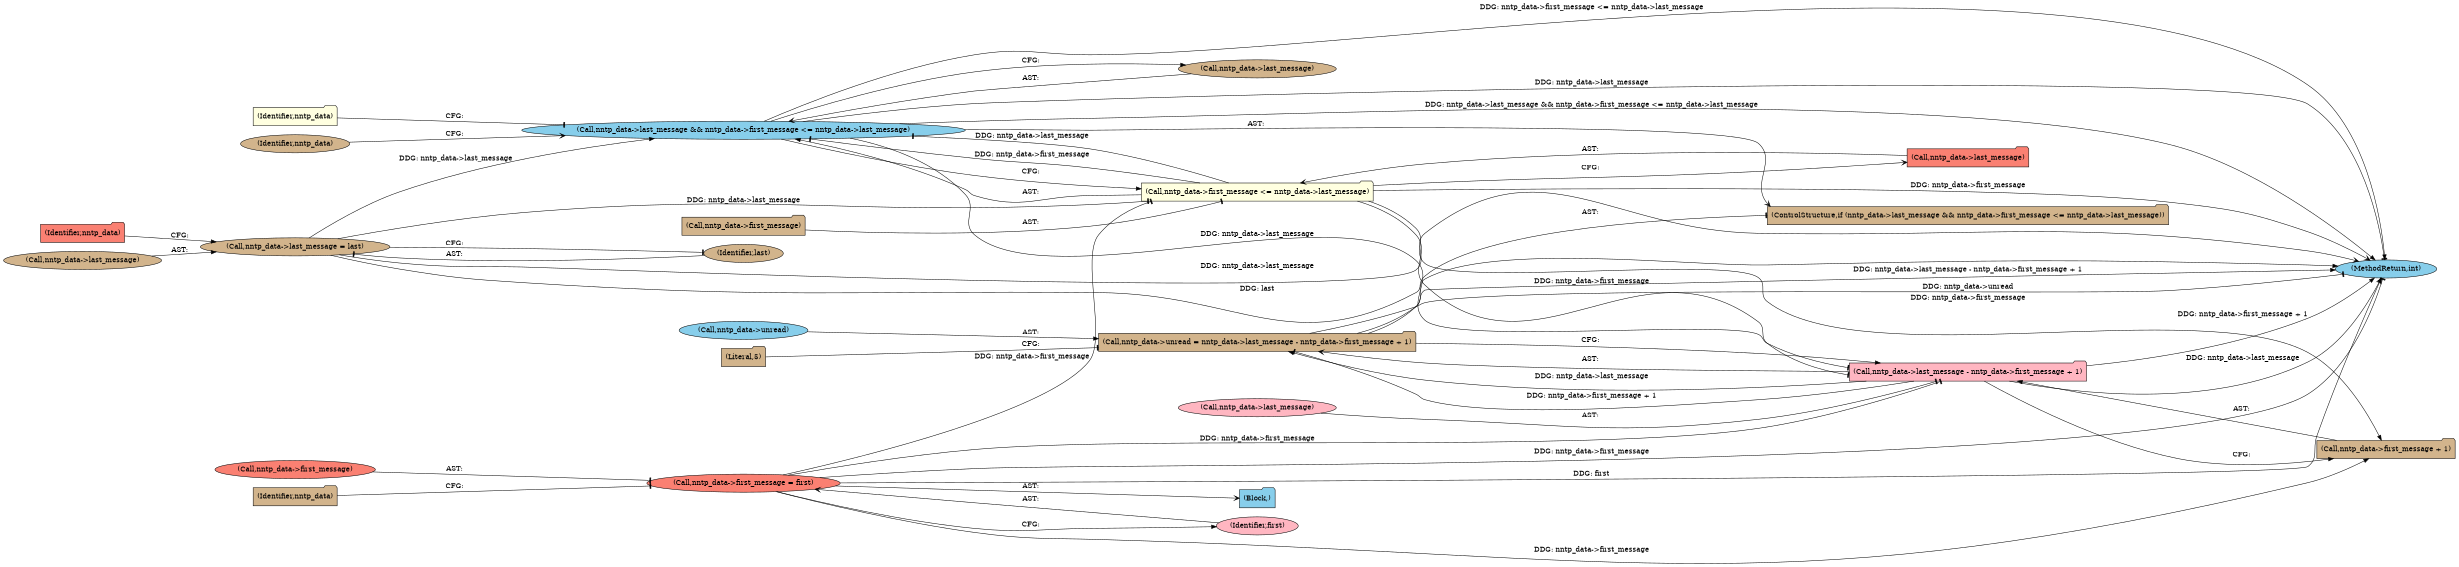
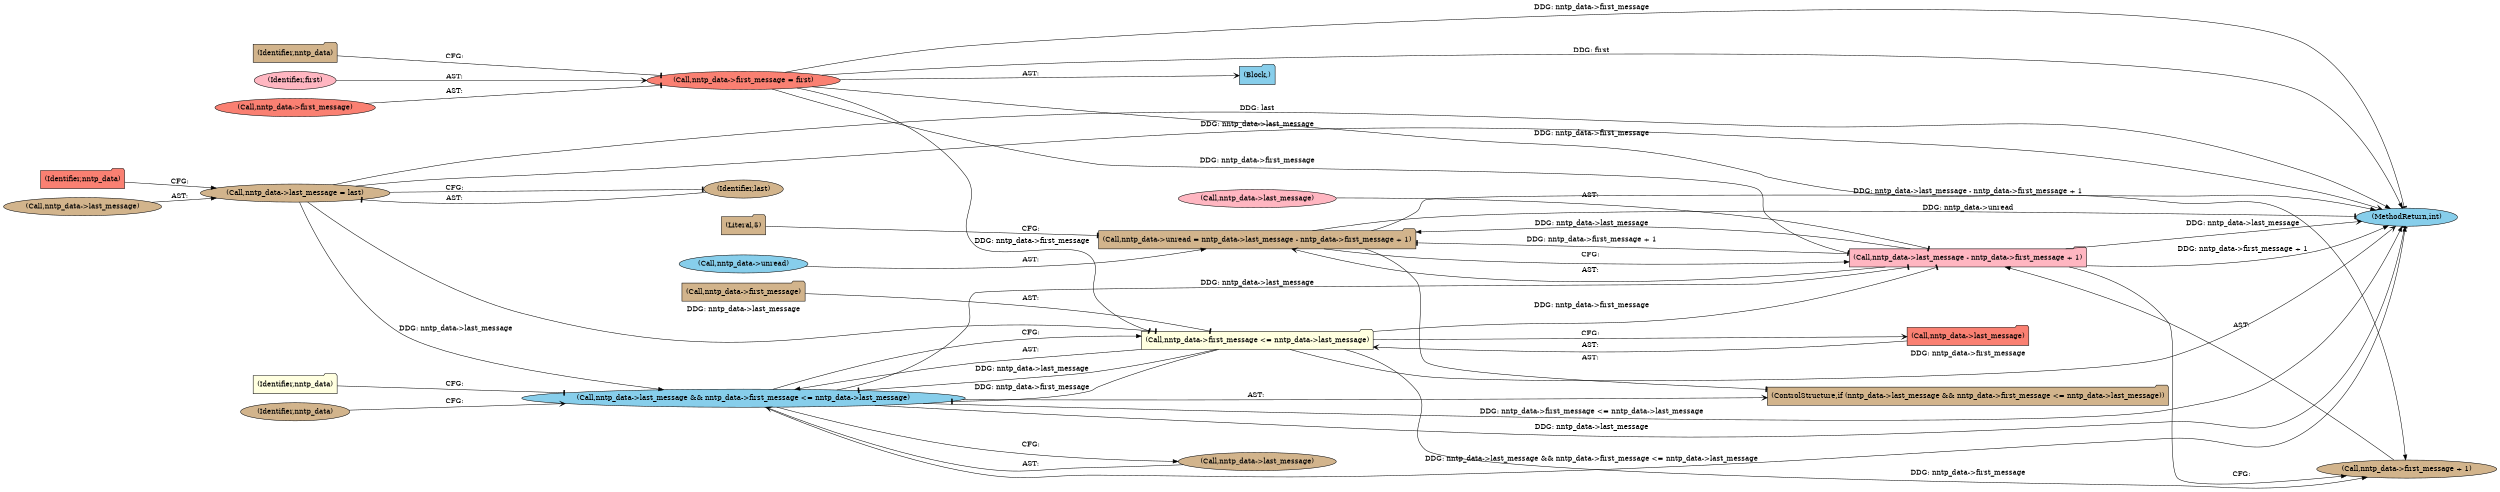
(2386, 449) -> (2407, 469)
(992, 530) -> none
